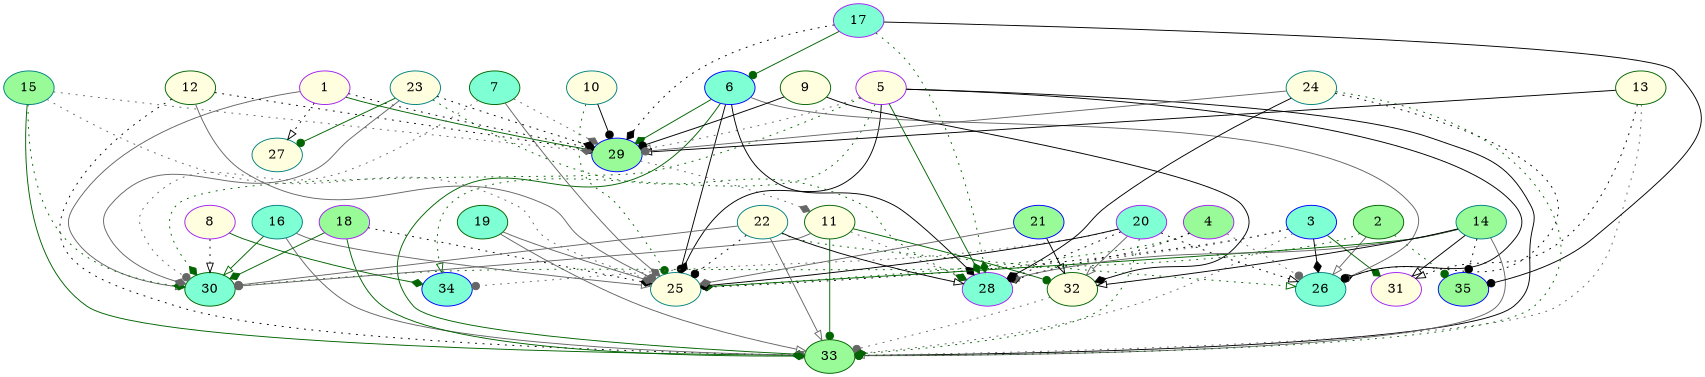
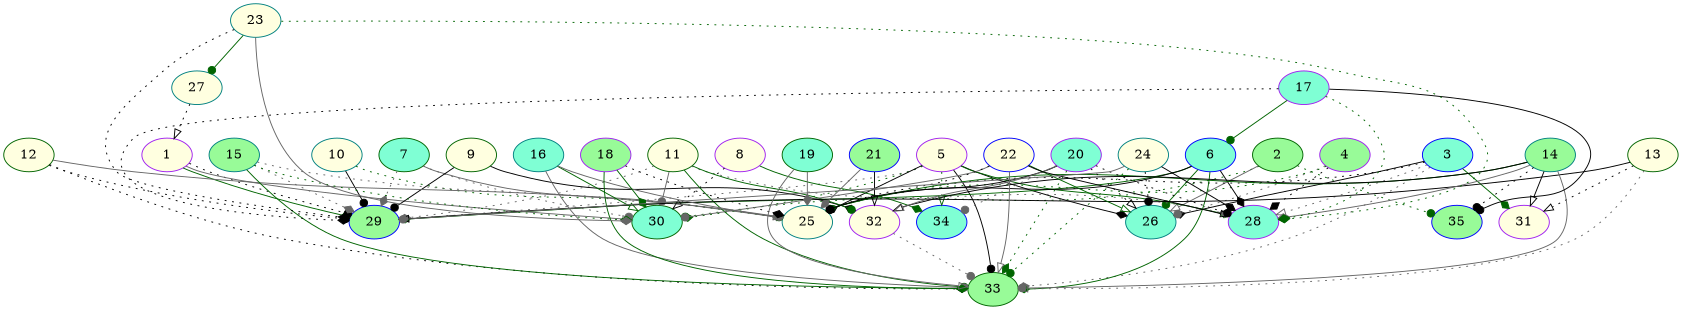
(305, 115) -> (184, 117)
(1143, 130) -> (1183, 186)
(697, 175) -> (515, 202)
(763, 222) -> (1009, 155)
(1033, 265) -> (1075, 187)
(1072, 289) -> (875, 222)
